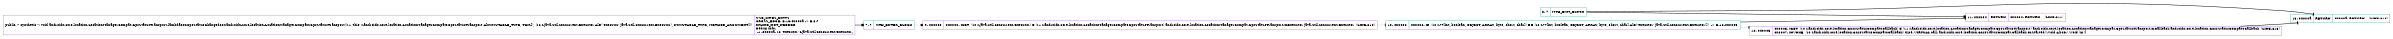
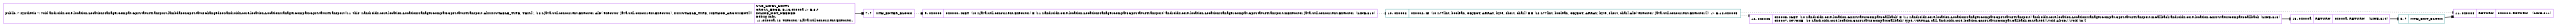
(1950, 6) -> (2394, 19)
(2340, 19) -> (2340, 19)
(1853, 20) -> (2096, 11)
(889, 25) -> (889, 13)
